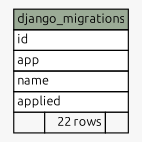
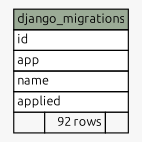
(80, 122) -> (80, 122)
